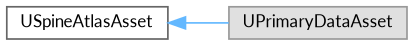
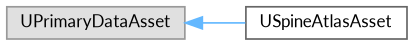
(207, 23) -> (224, 23)
